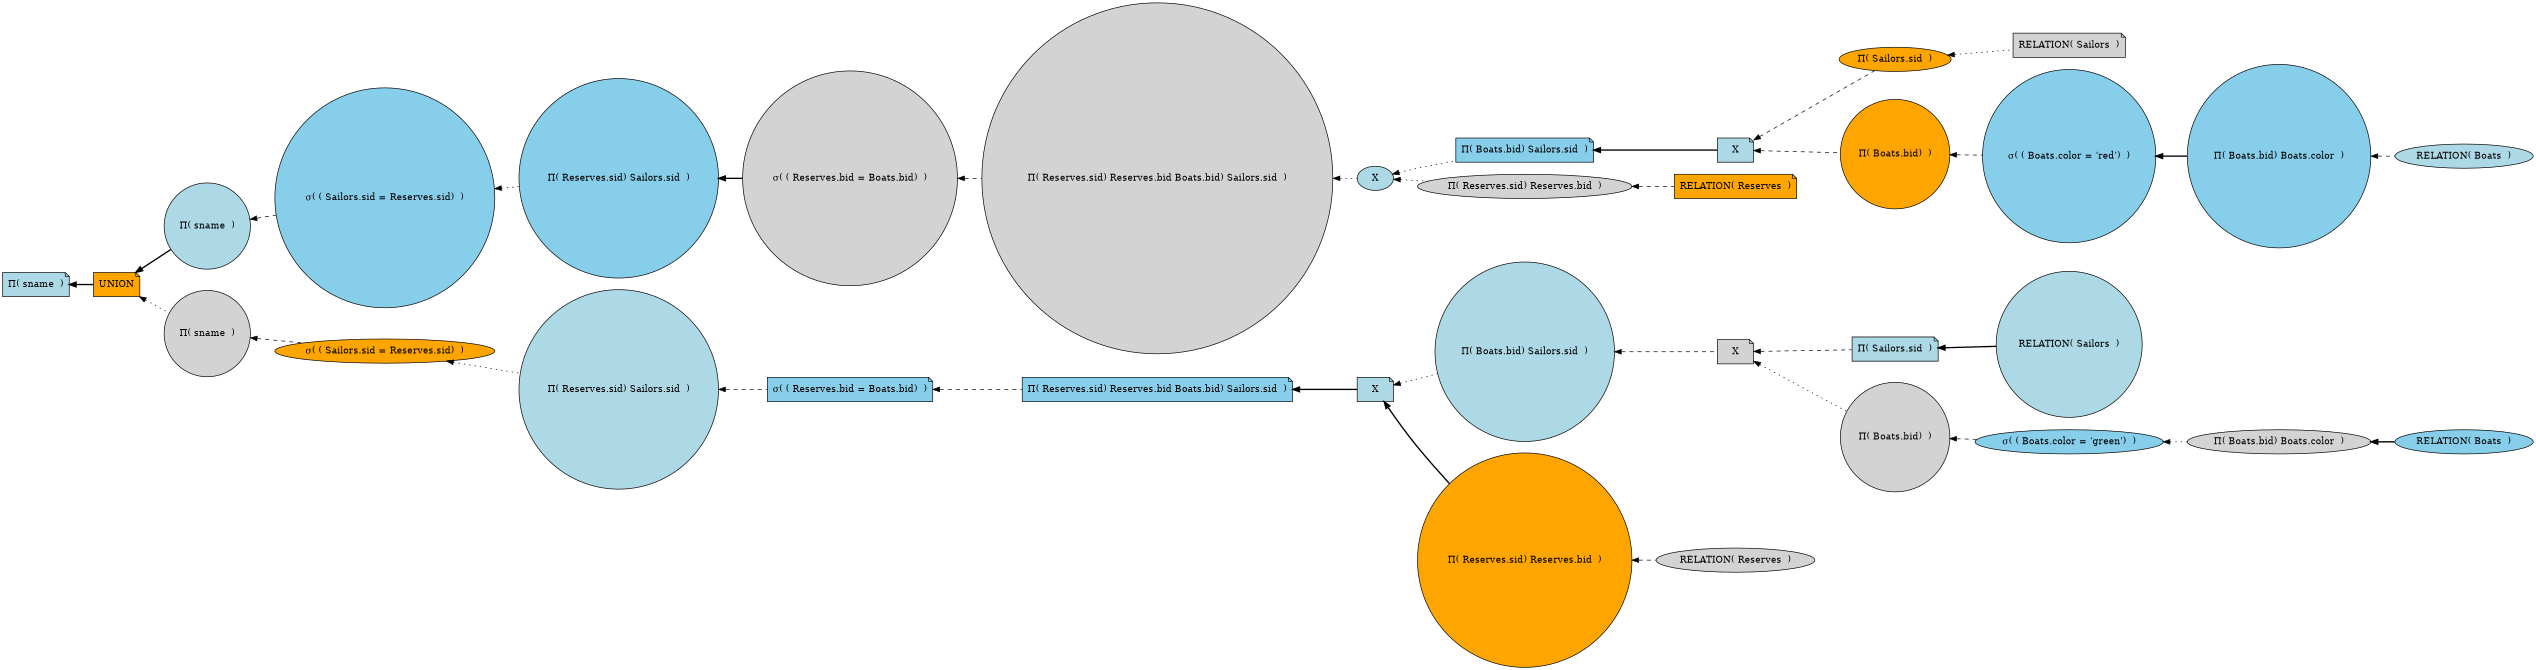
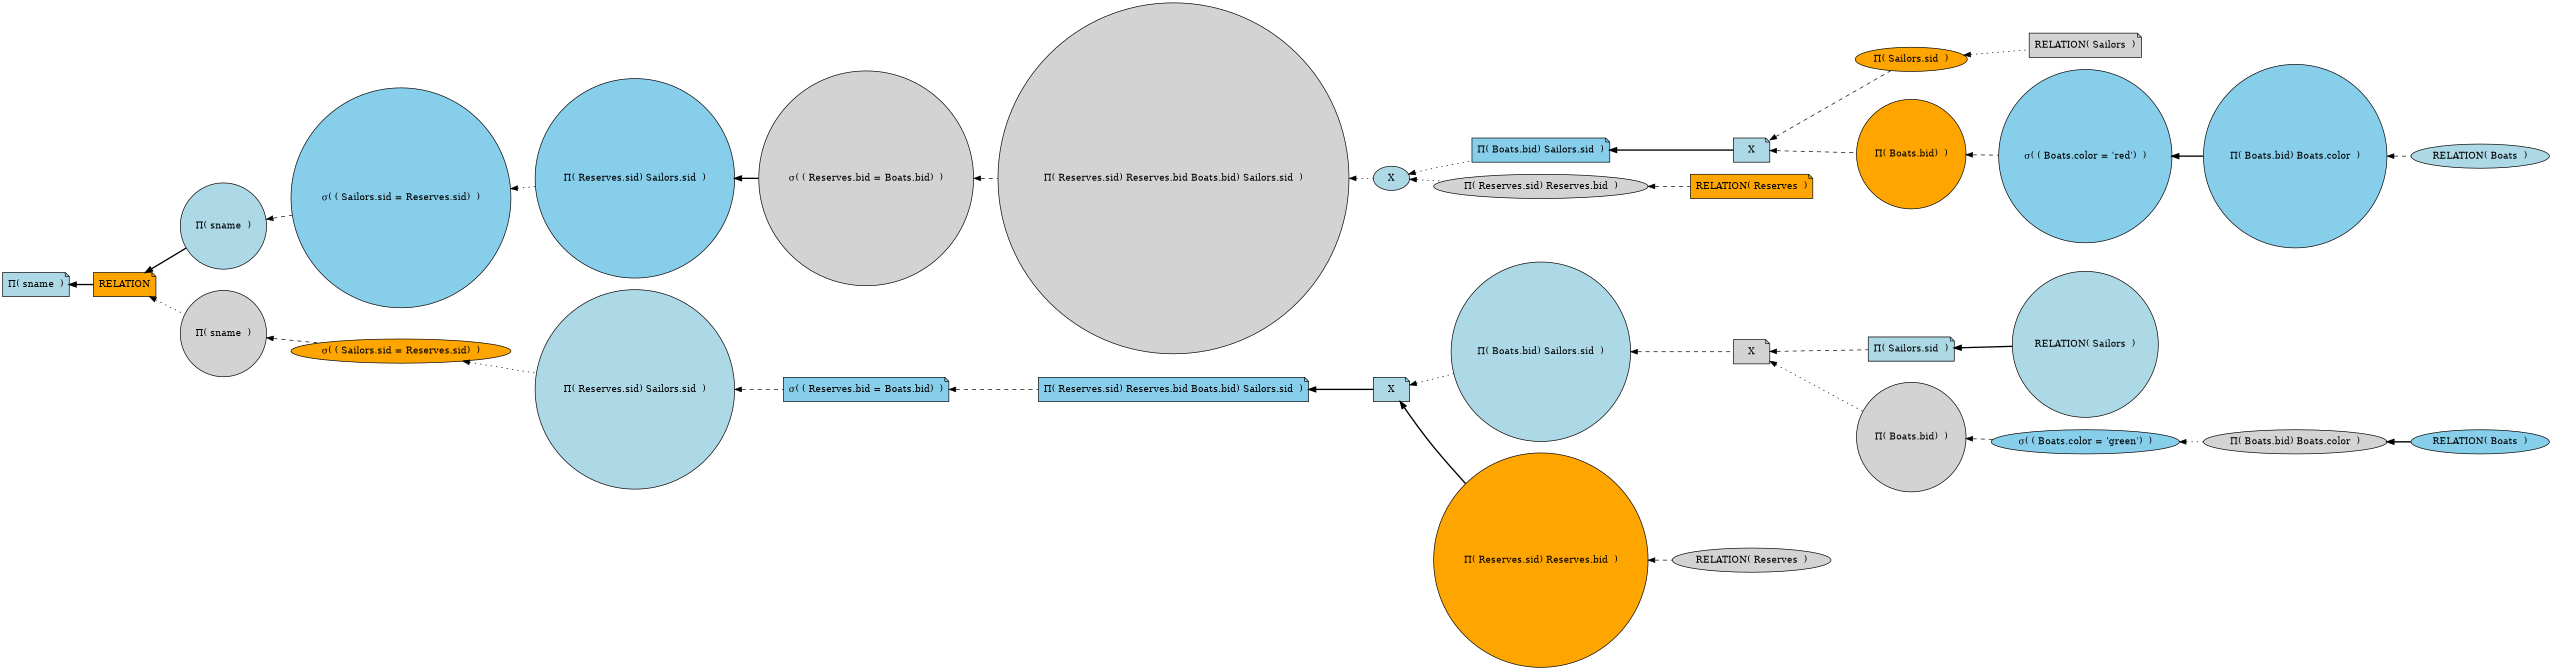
(117, 285) -> (125, 285)
